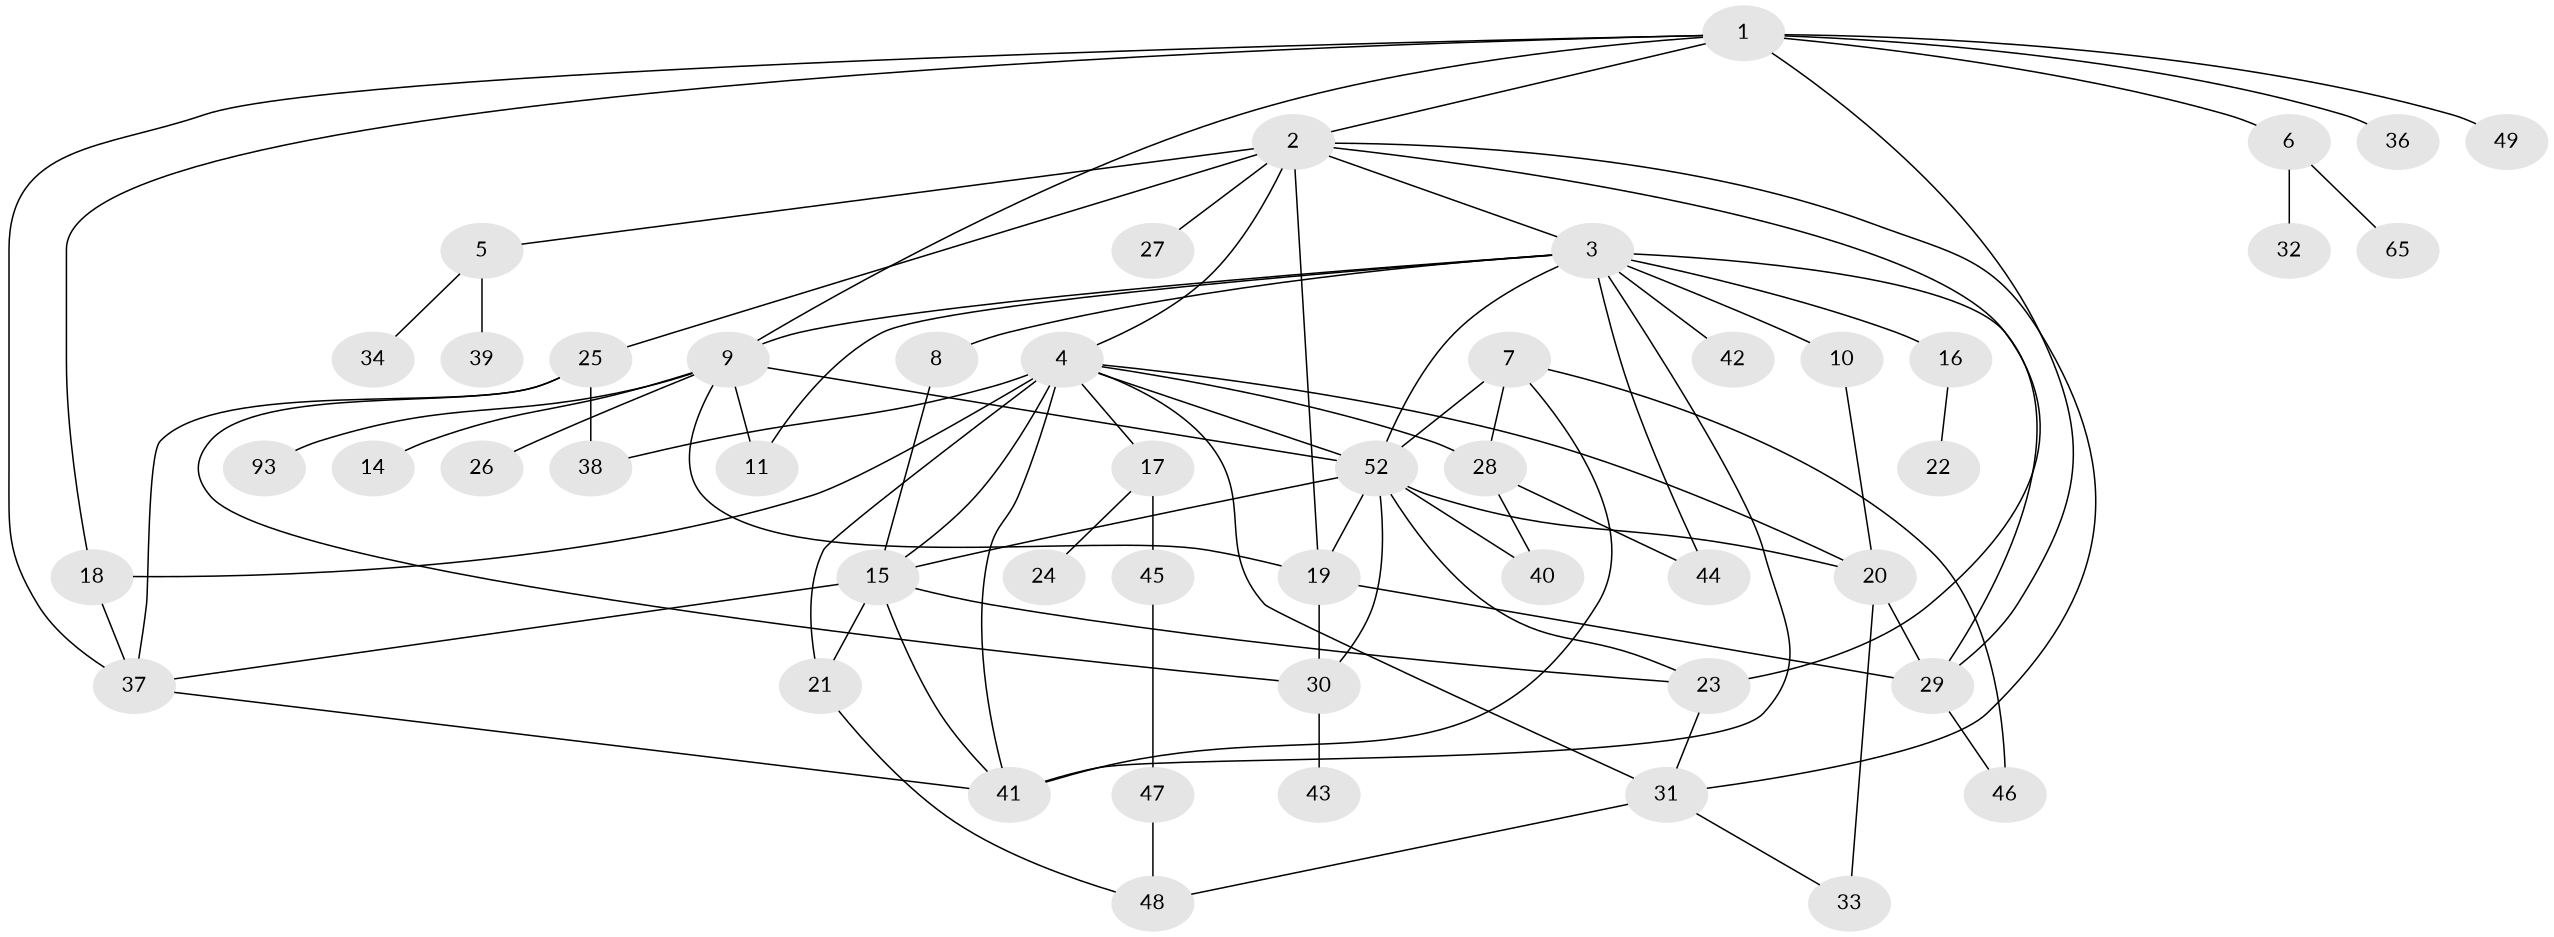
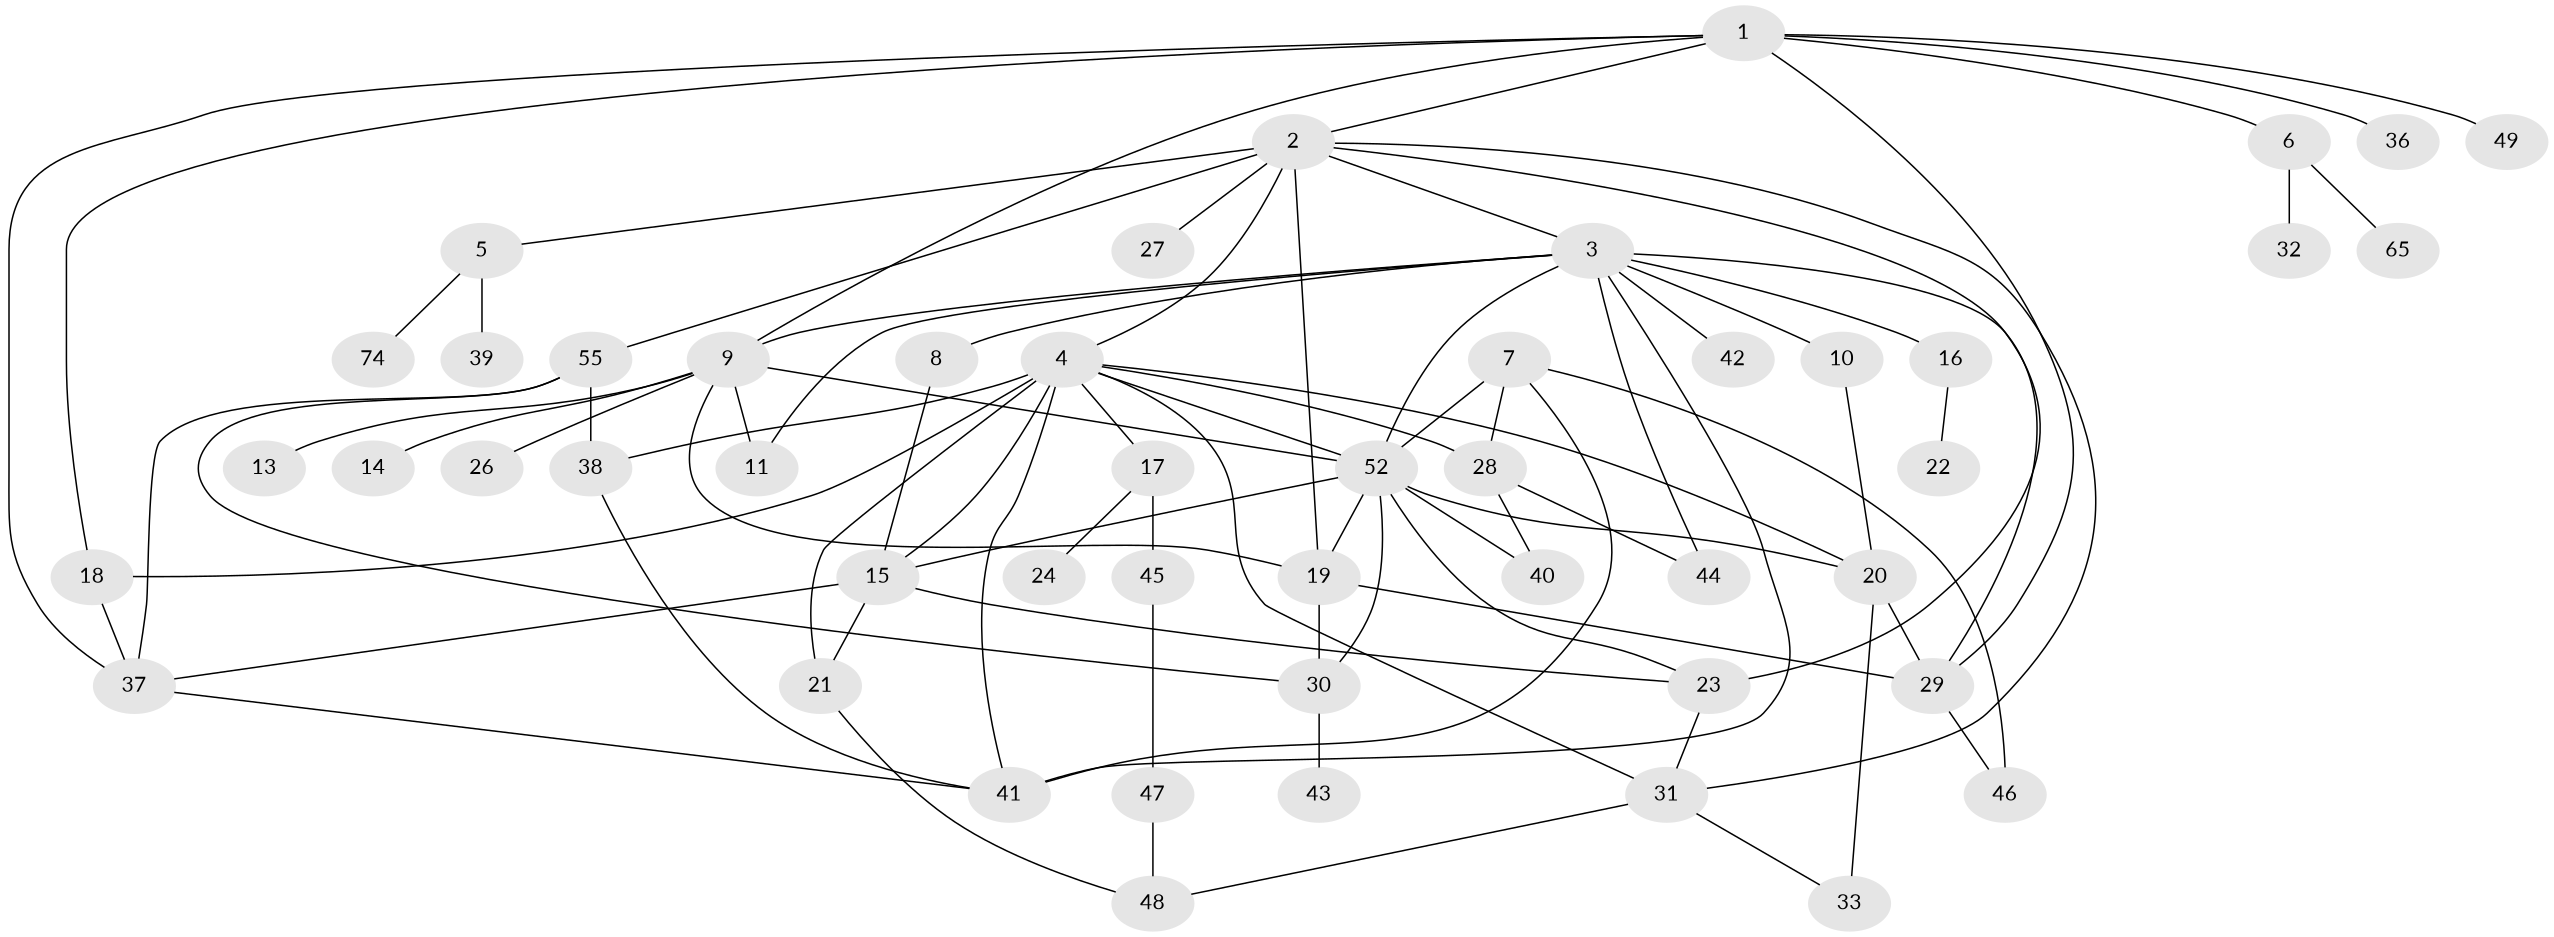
(373, 360) -> (373, 360)
(591, 360) -> (591, 360)
(264, 468) -> (264, 468)
(928, 693) -> (744, 695)
